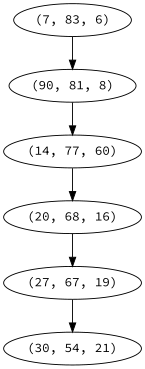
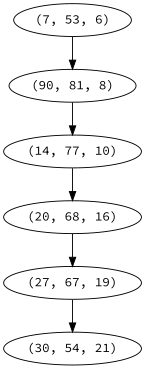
(73, 20) -> (73, 20)
(73, 151) -> (73, 151)
